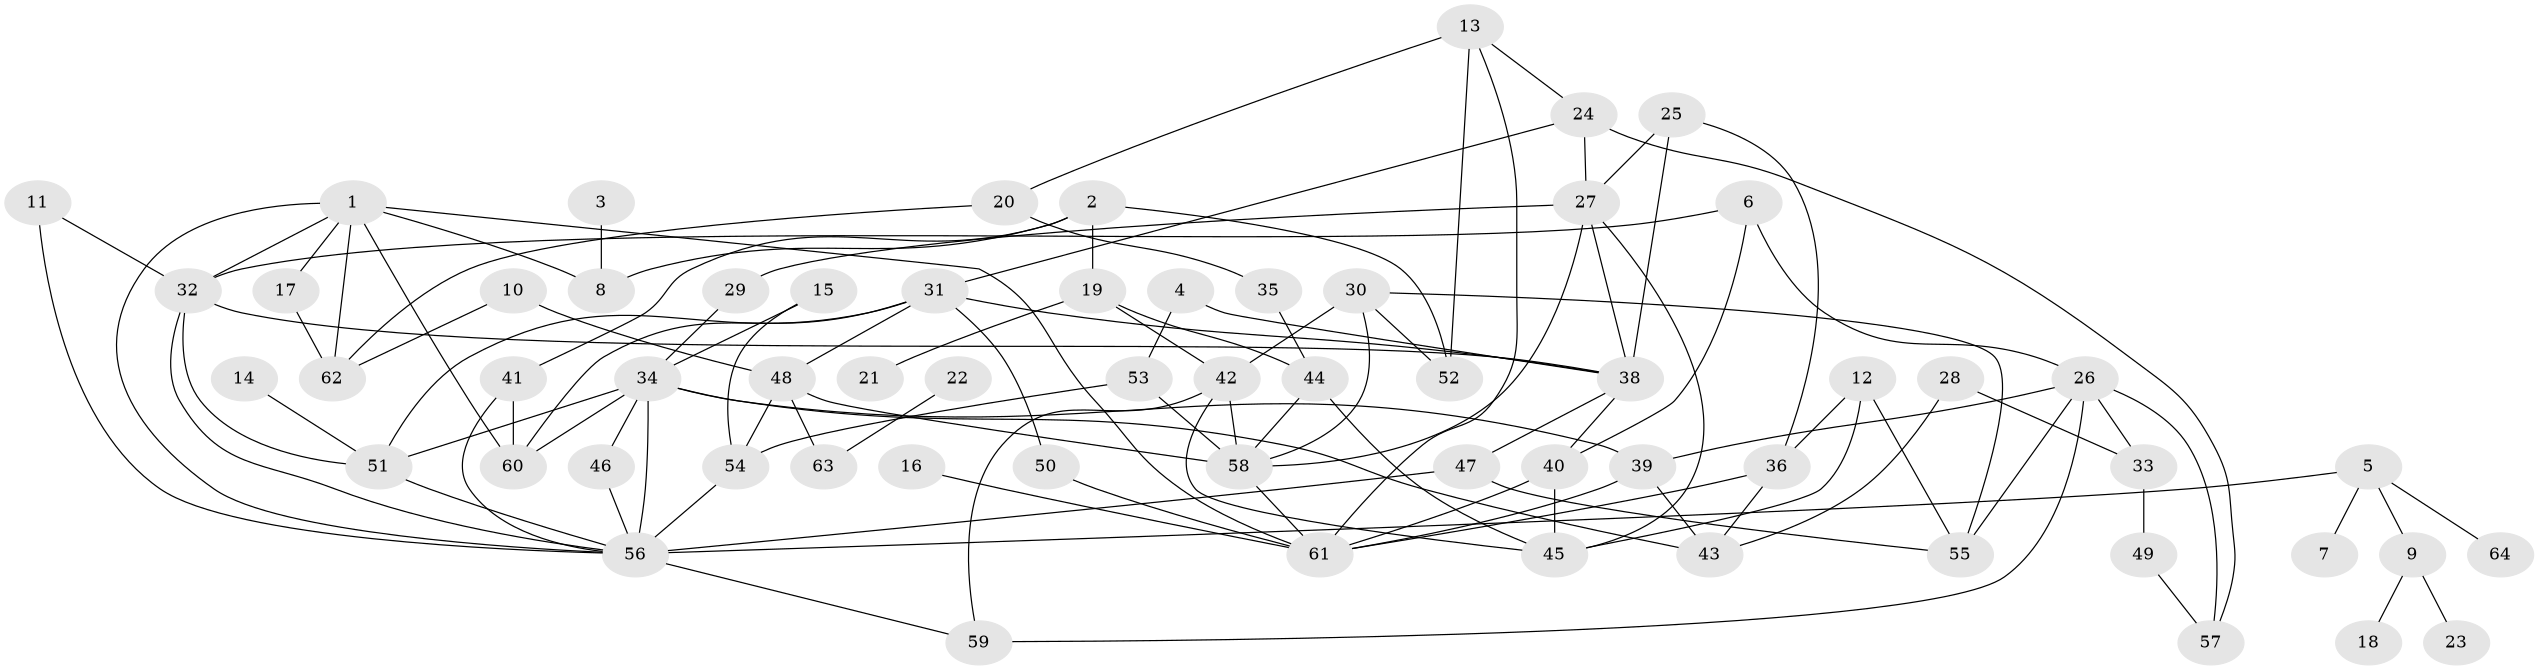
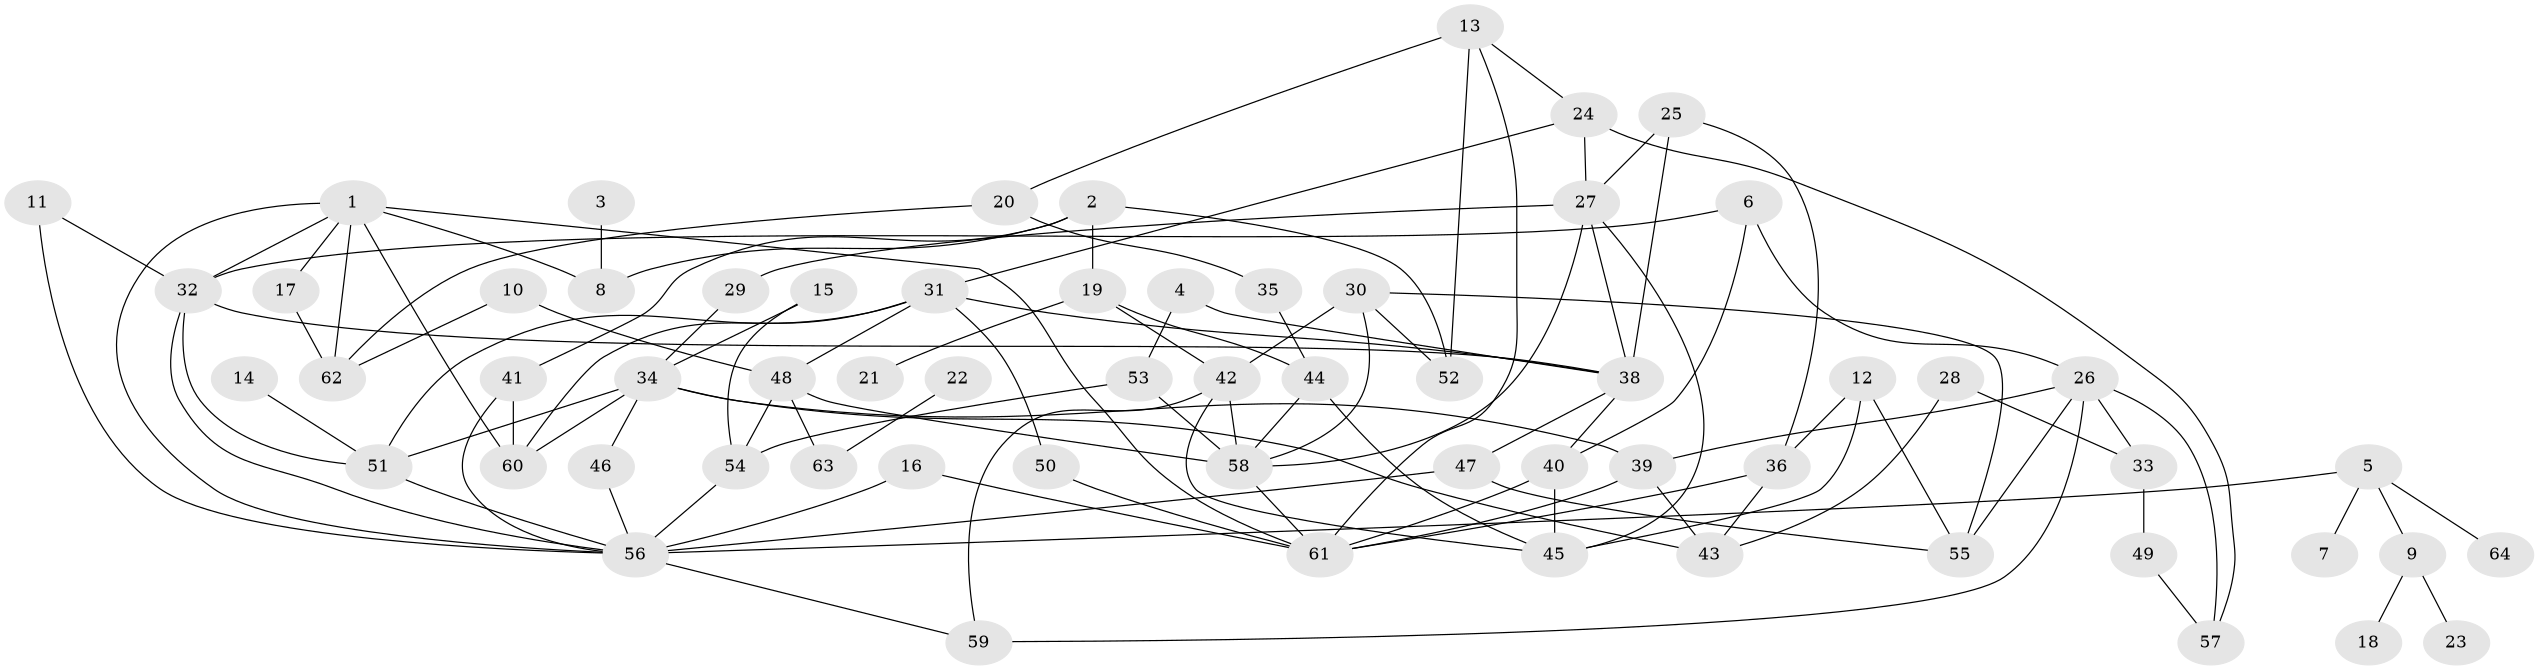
(647, 467) -> (778, 518)
